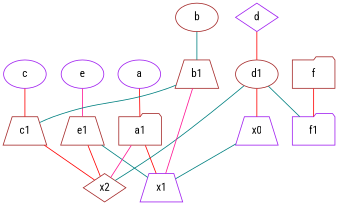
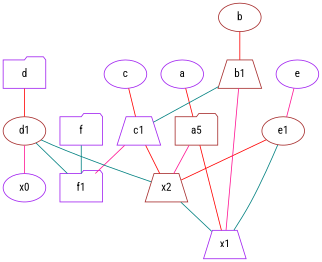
(257, 17) -> (24, 74)
(197, 46) -> (240, 46)
(314, 74) -> (81, 131)
(257, 103) -> (24, 159)
(314, 103) -> (81, 162)
(25, 131) -> (139, 131)
(82, 131) -> (283, 131)
(140, 131) -> (196, 131)
(257, 131) -> (24, 188)
none -> (110, 159)
(206, 161) -> (196, 217)
(105, 188) -> (166, 188)
